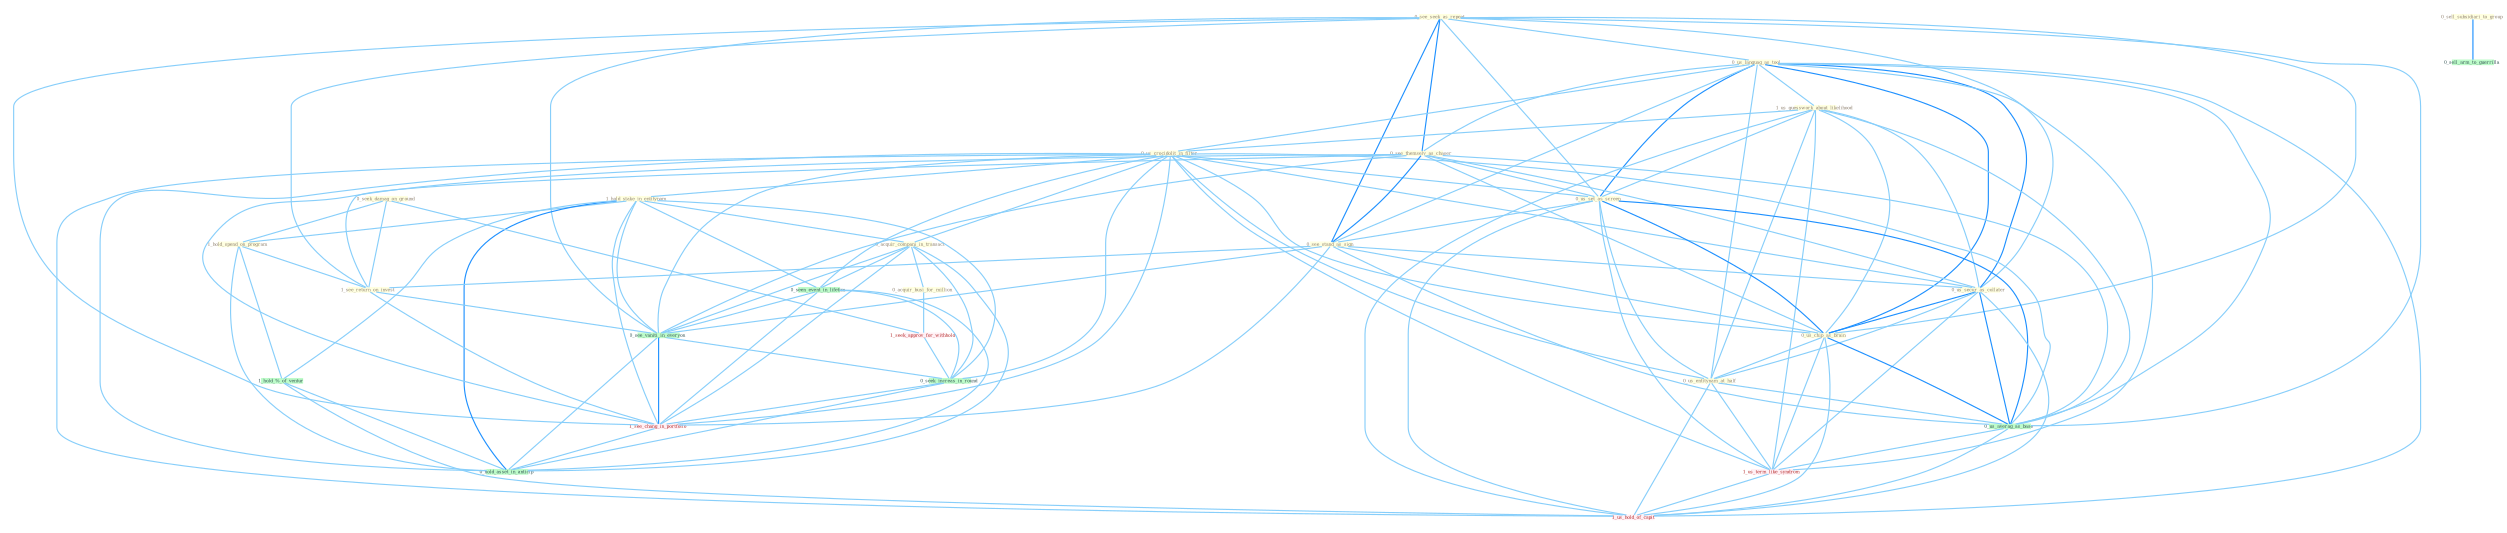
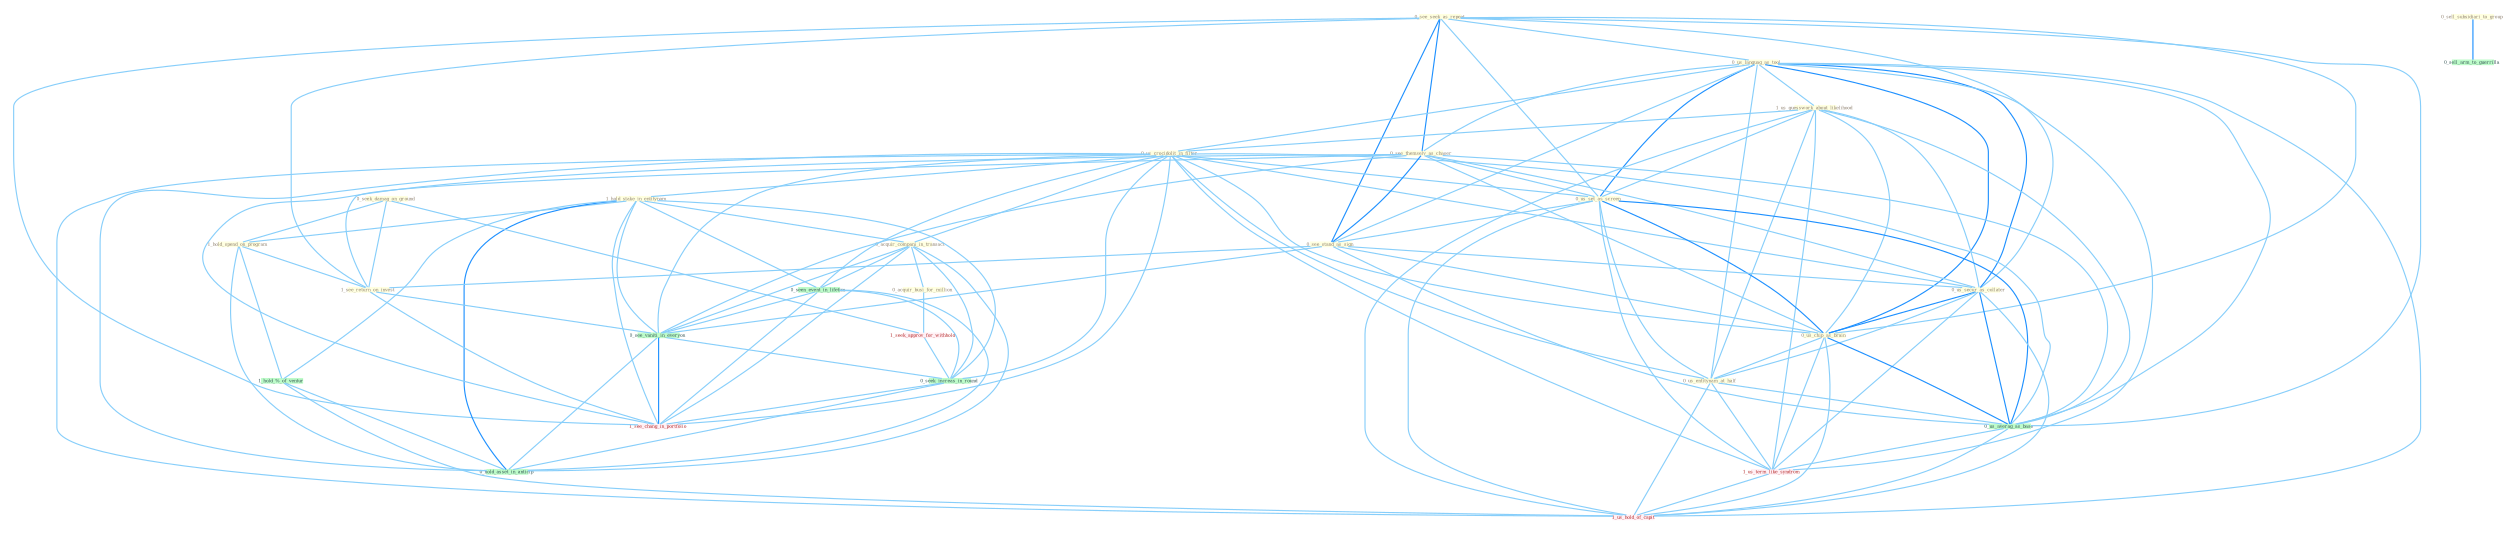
(642, 61) -> none
(1031, 408) -> none
(590, 447) -> none
